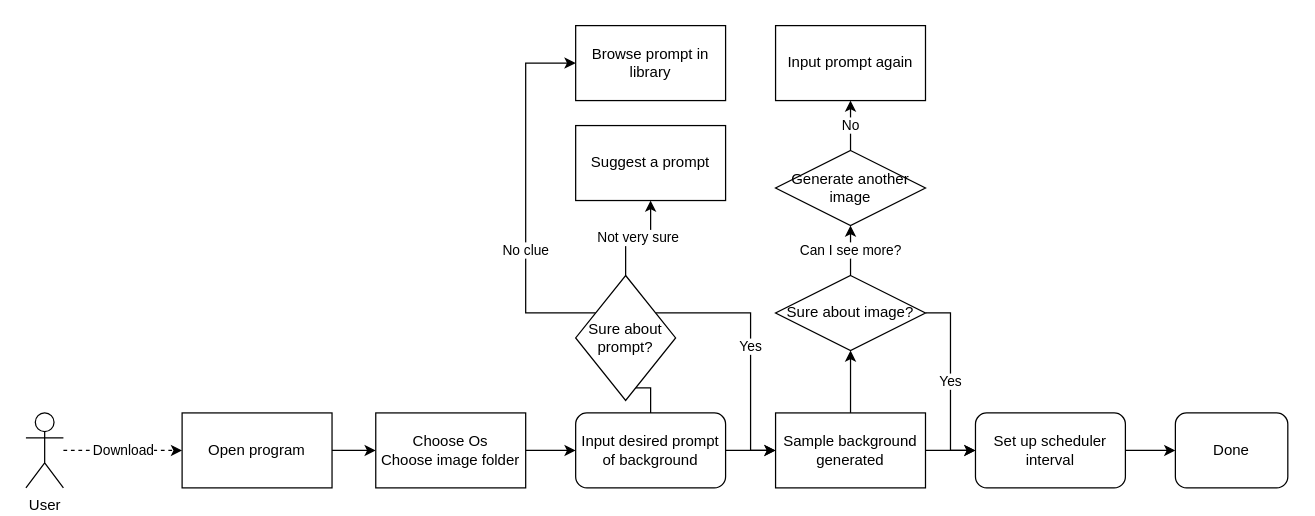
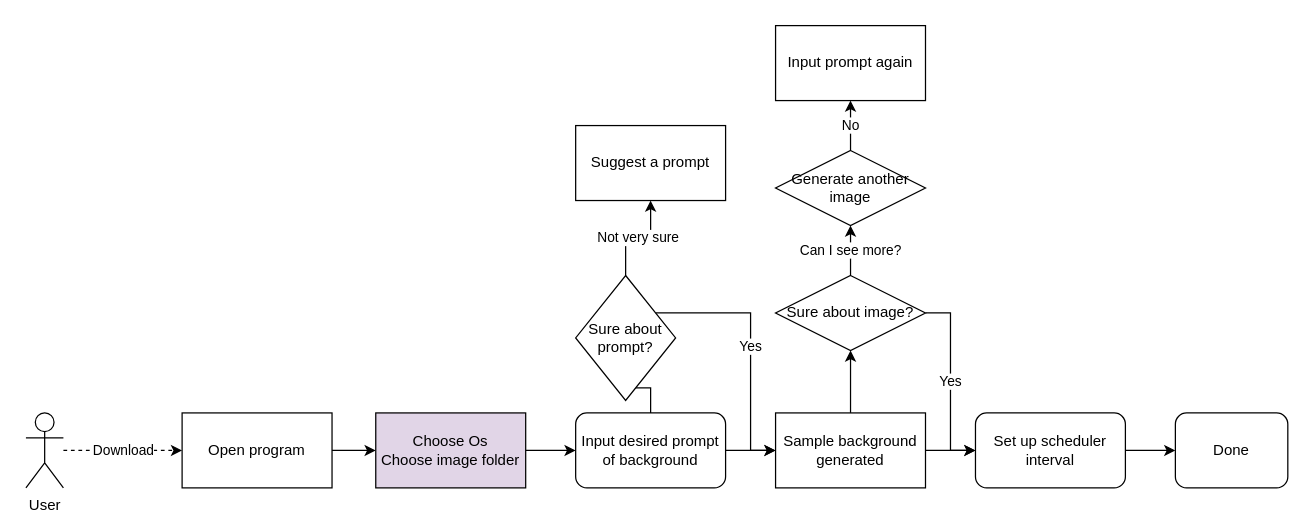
(651, 63) -> none
(526, 202) -> none
(451, 451) -> (451, 451)
